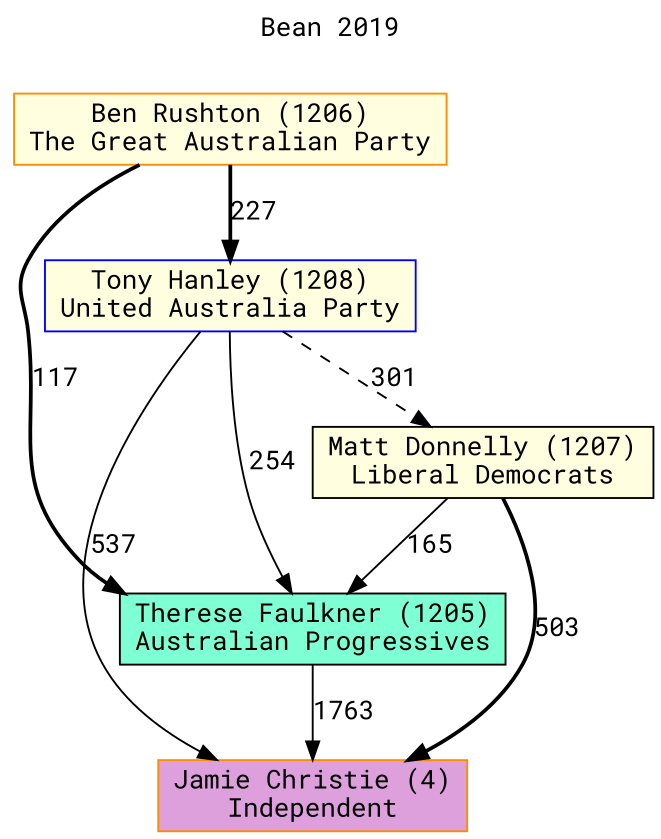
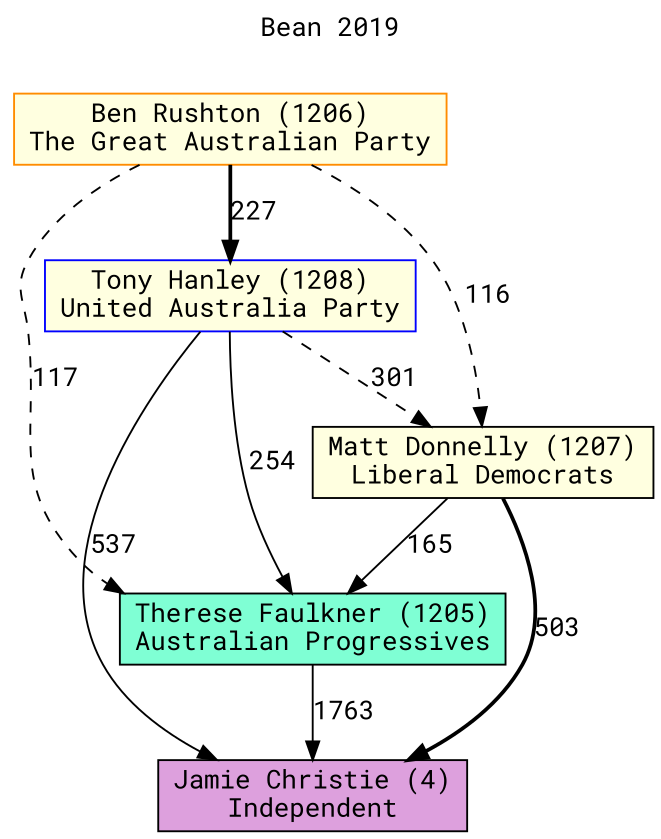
none -> (433, 261)
(30, 359) -> (30, 359)
(313, 796) -> (313, 796)
